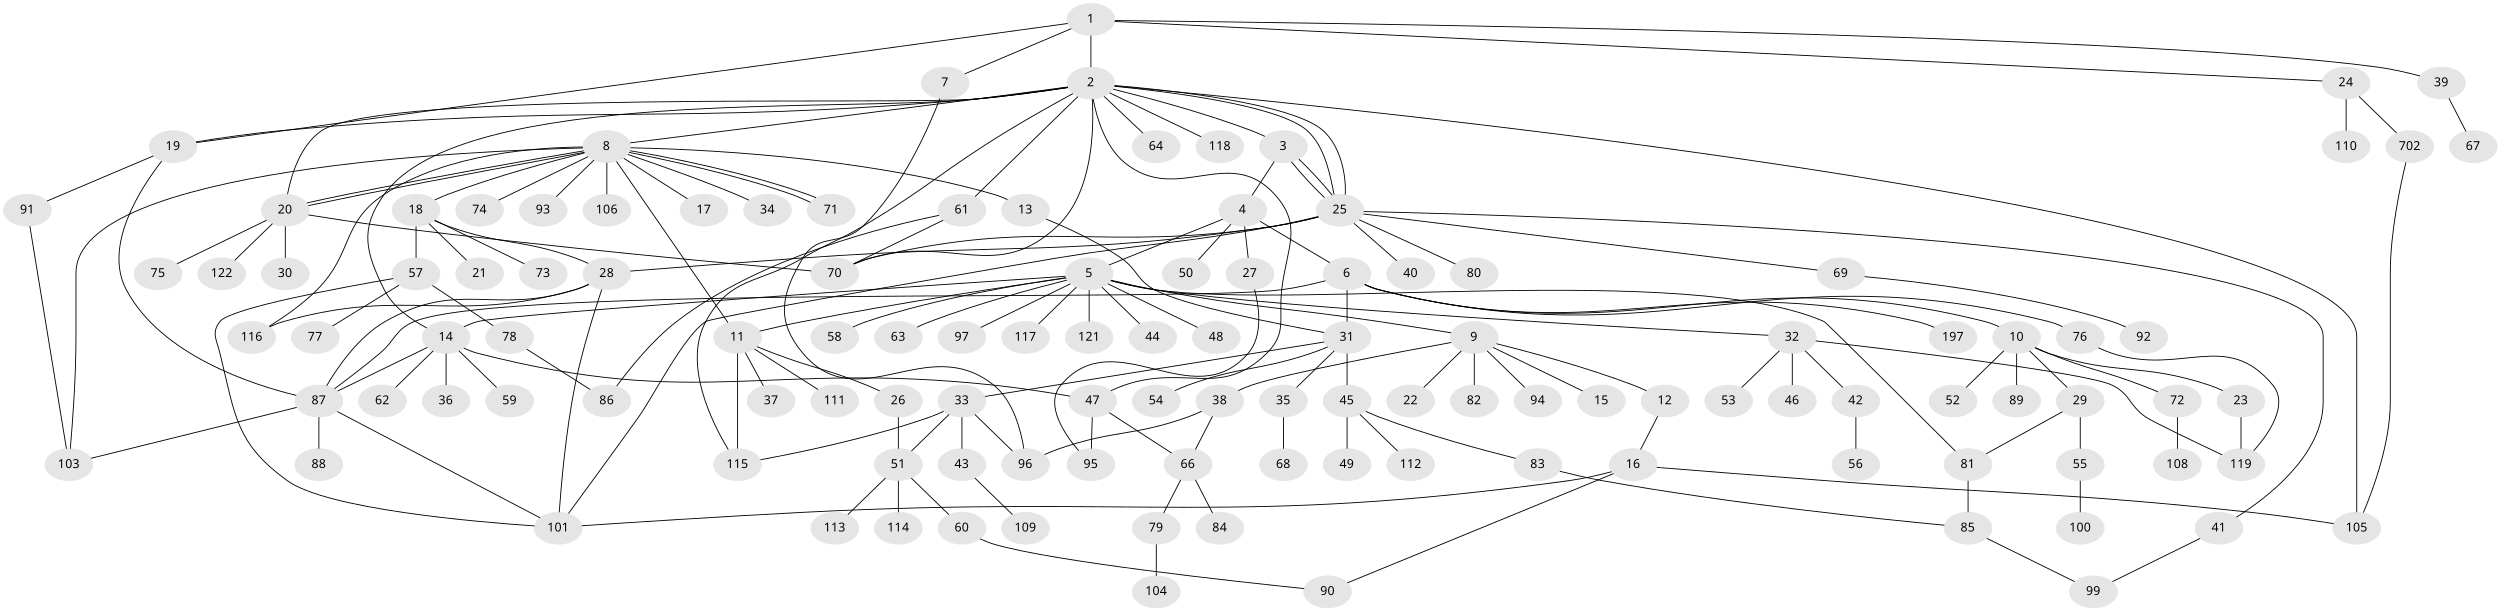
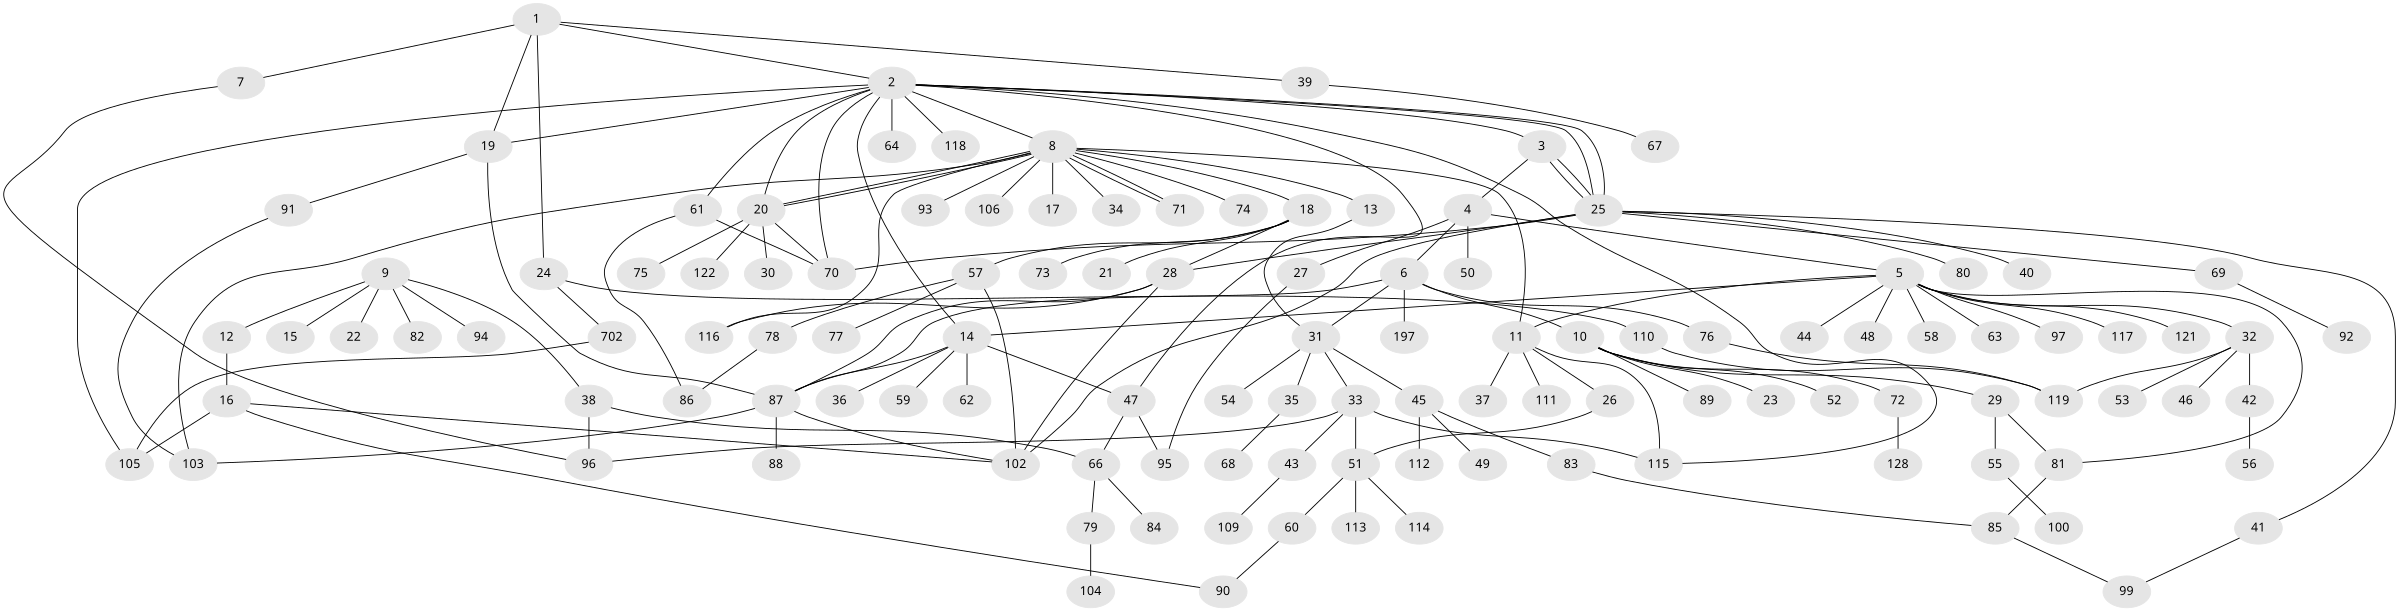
(1289, 310) -> none
(2241, 433) -> (1851, 369)
(2177, 465) -> (1898, 465)
(558, 528) -> (1016, 465)
